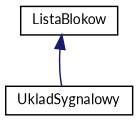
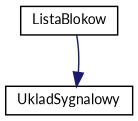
(60, 68) -> (79, 54)
